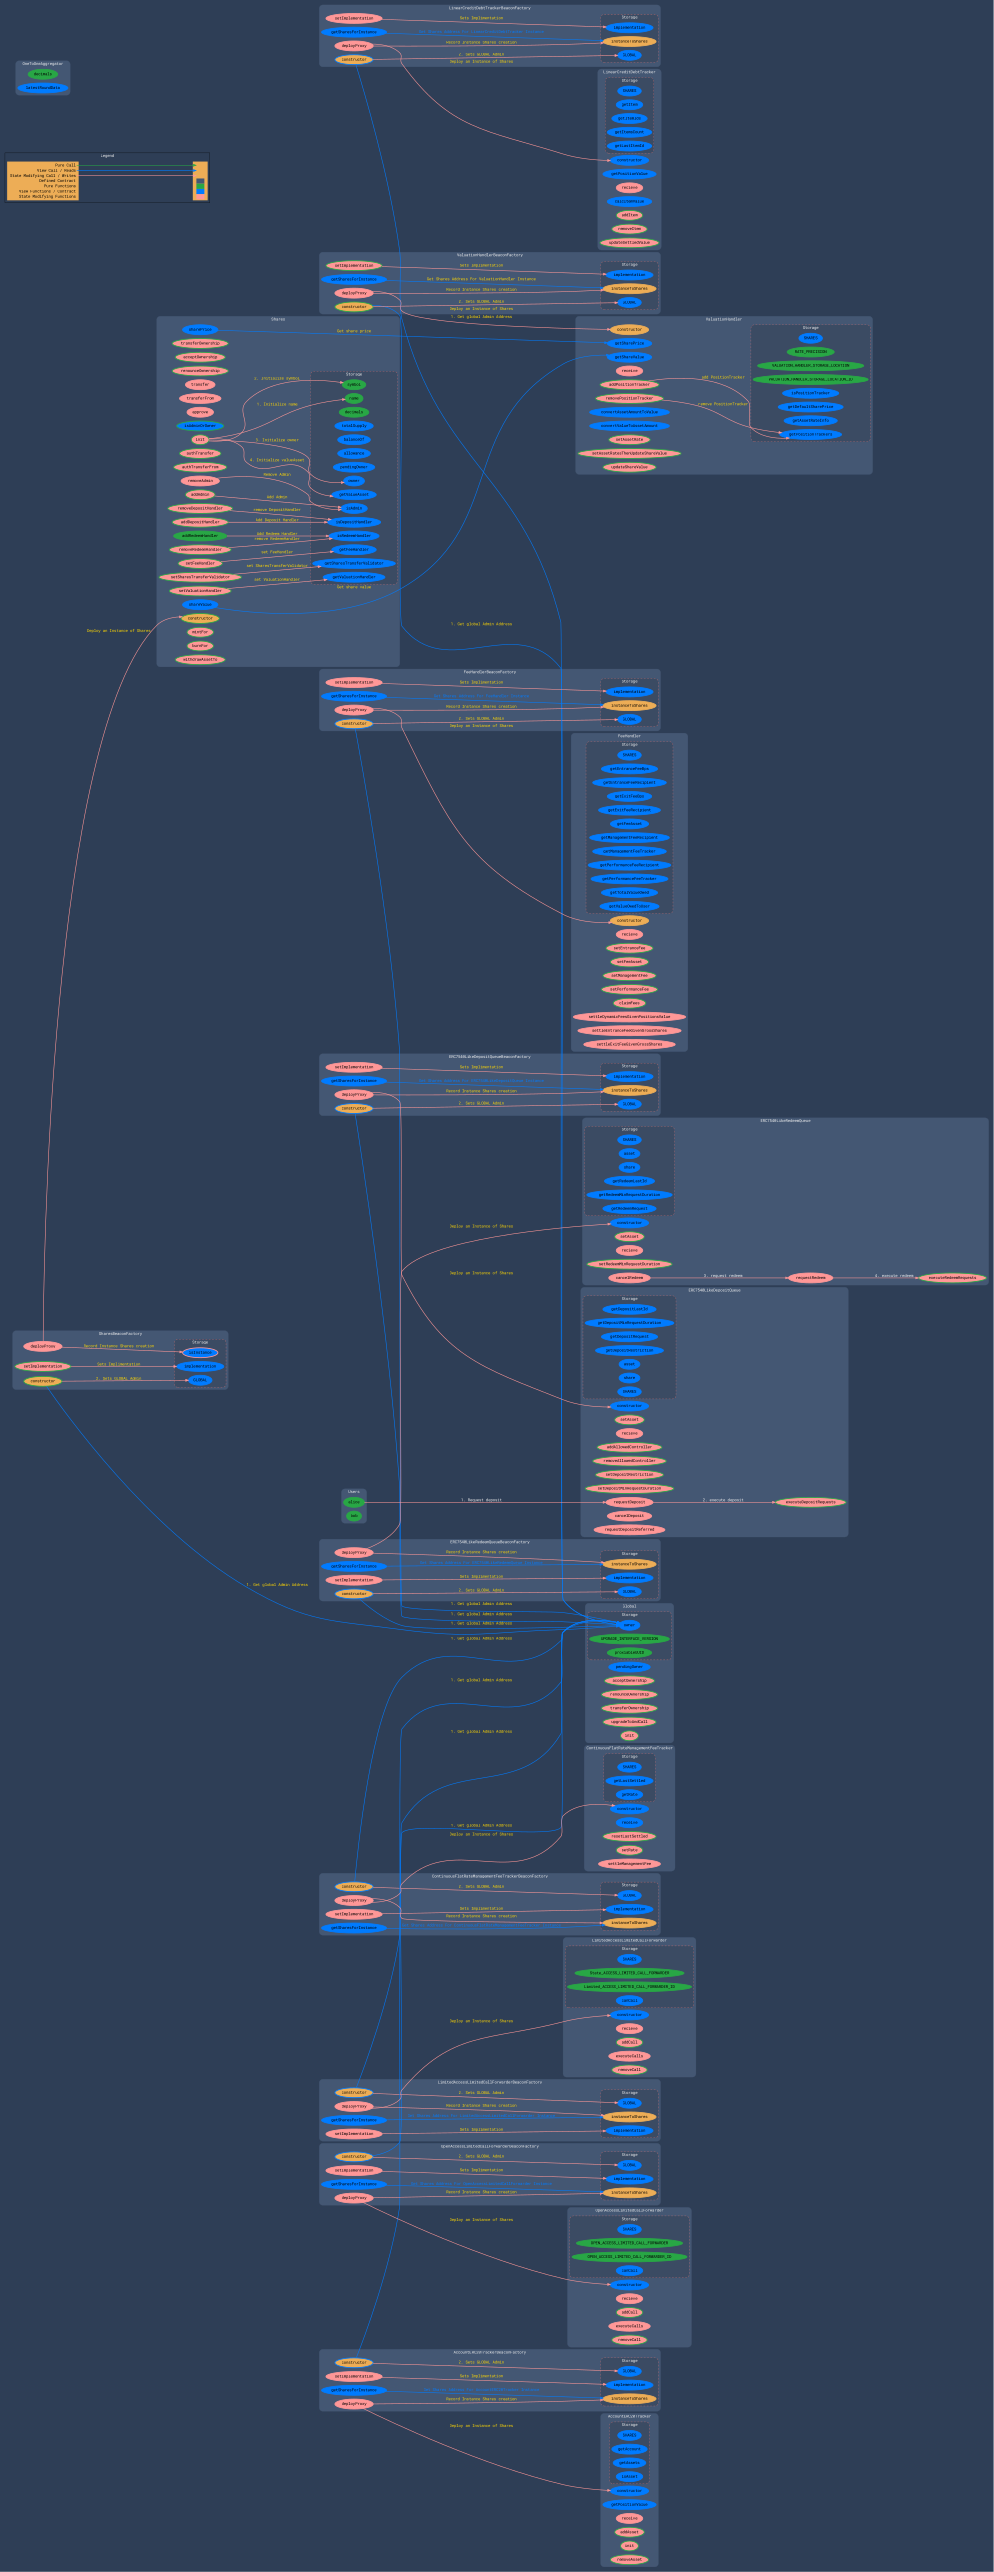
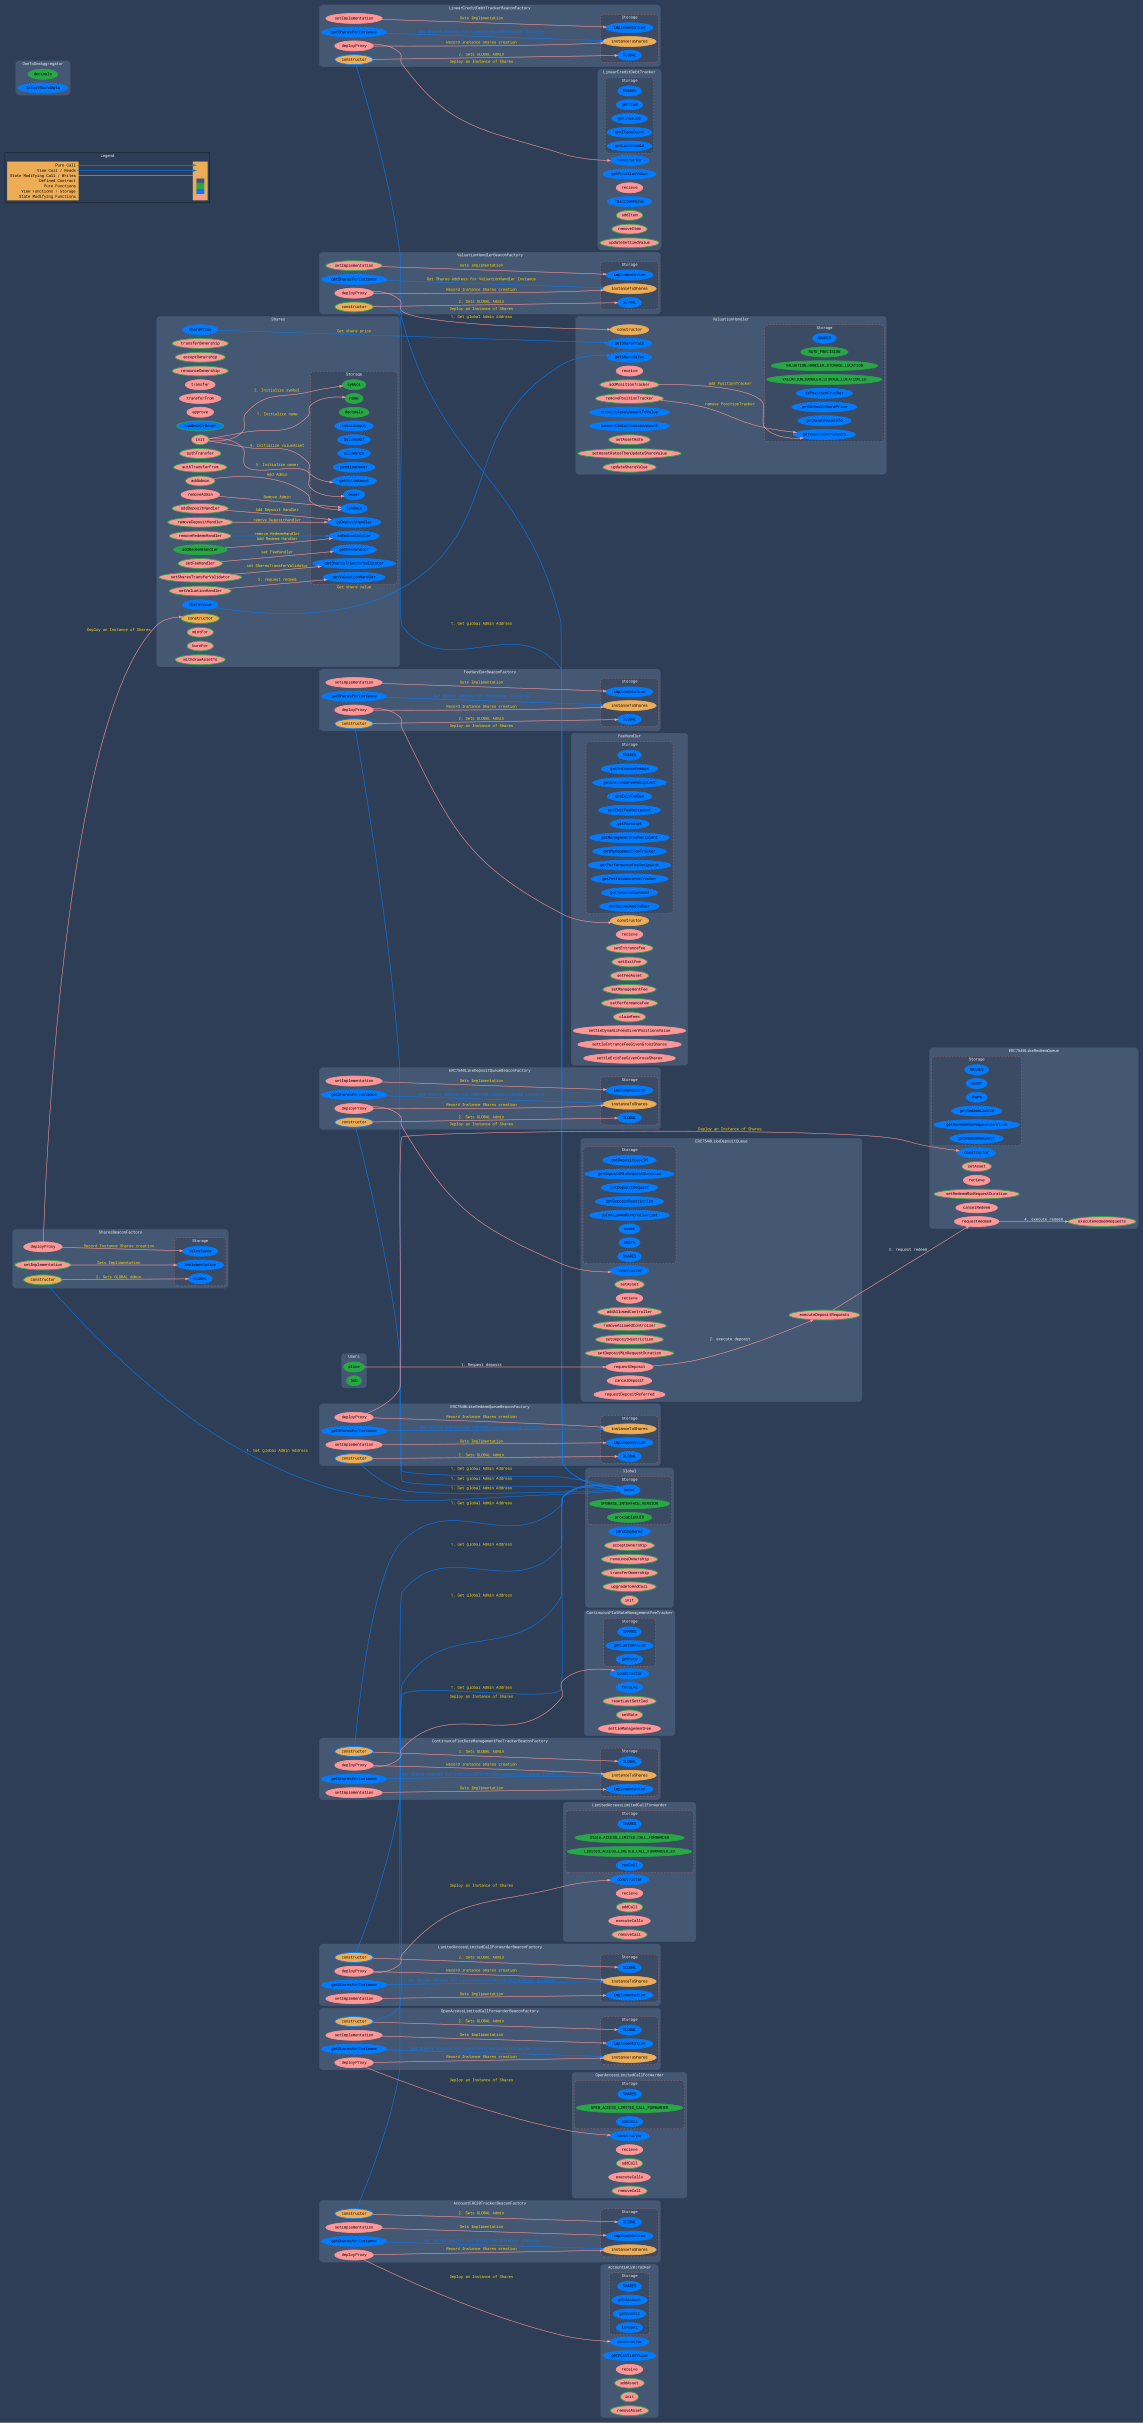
(47, 191) -> (49, 191)
(279, 544) -> (279, 536)
(277, 580) -> (277, 580)
none -> (630, 962)
none -> (630, 1215)
(718, 1278) -> (899, 1269)
(200, 1353) -> (200, 1251)
(630, 2257) -> none
